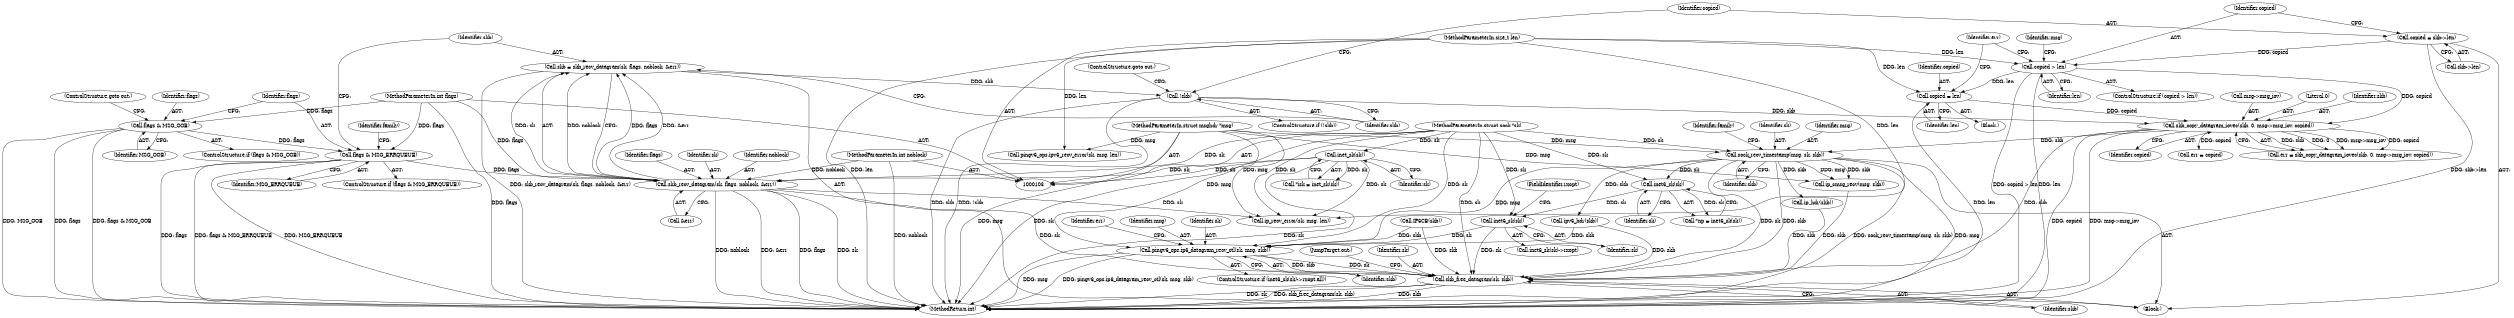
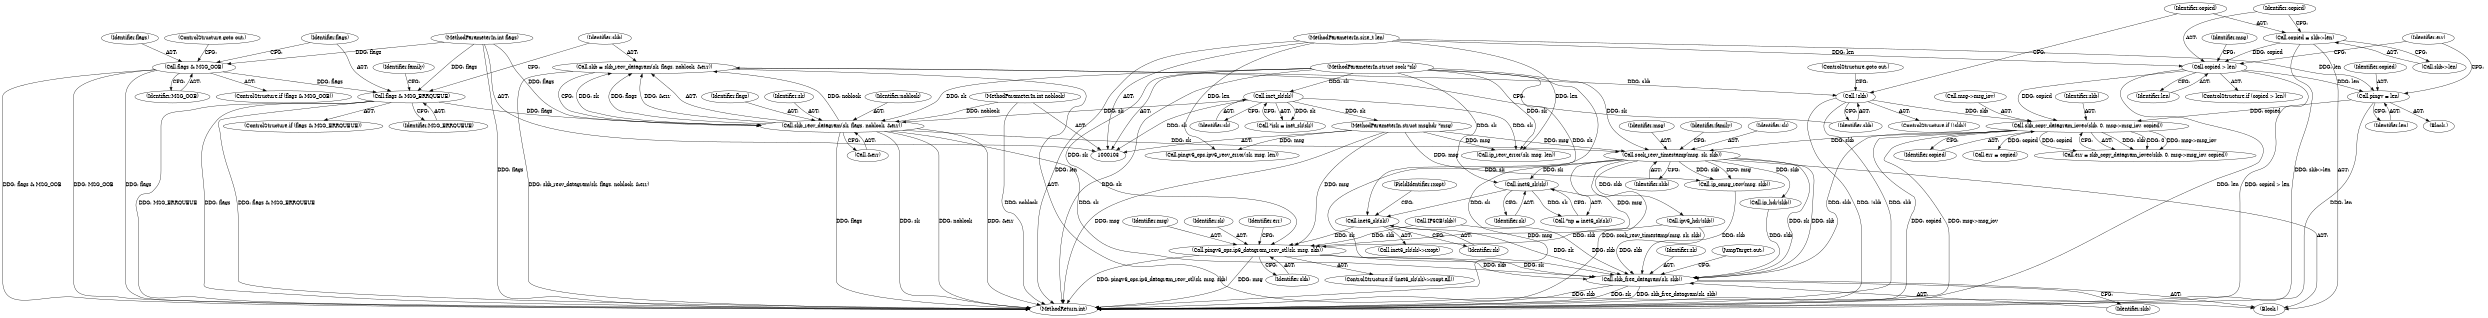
(1939, 97) -> (2378, 97)
(2318, 97) -> none
(1014, 198) -> (1259, 146)
(1245, 237) -> (1333, 111)
